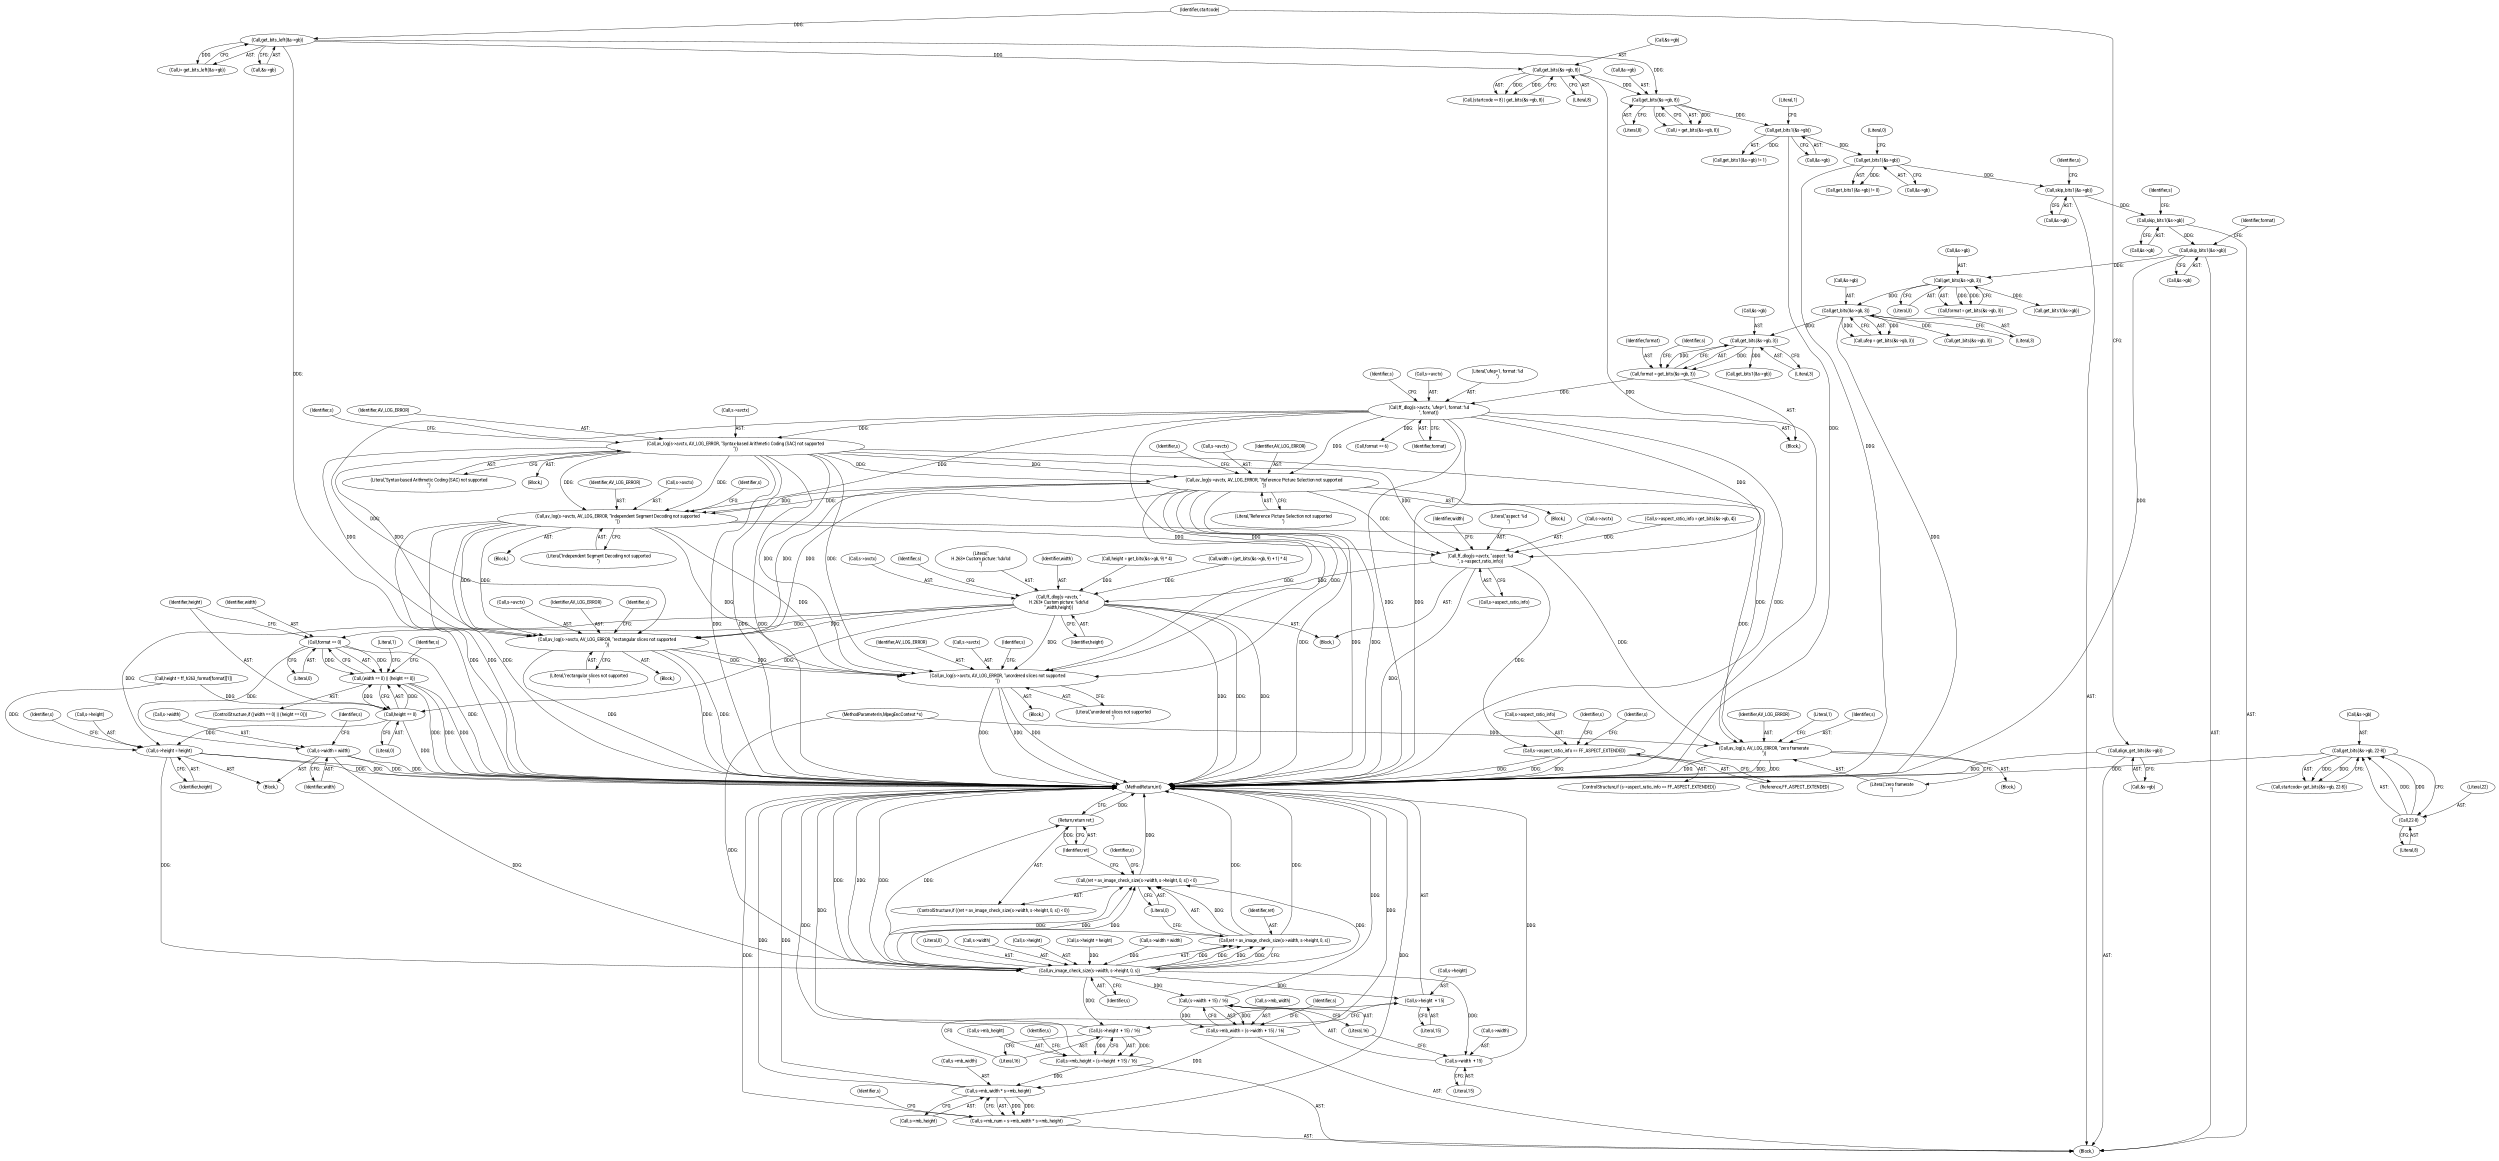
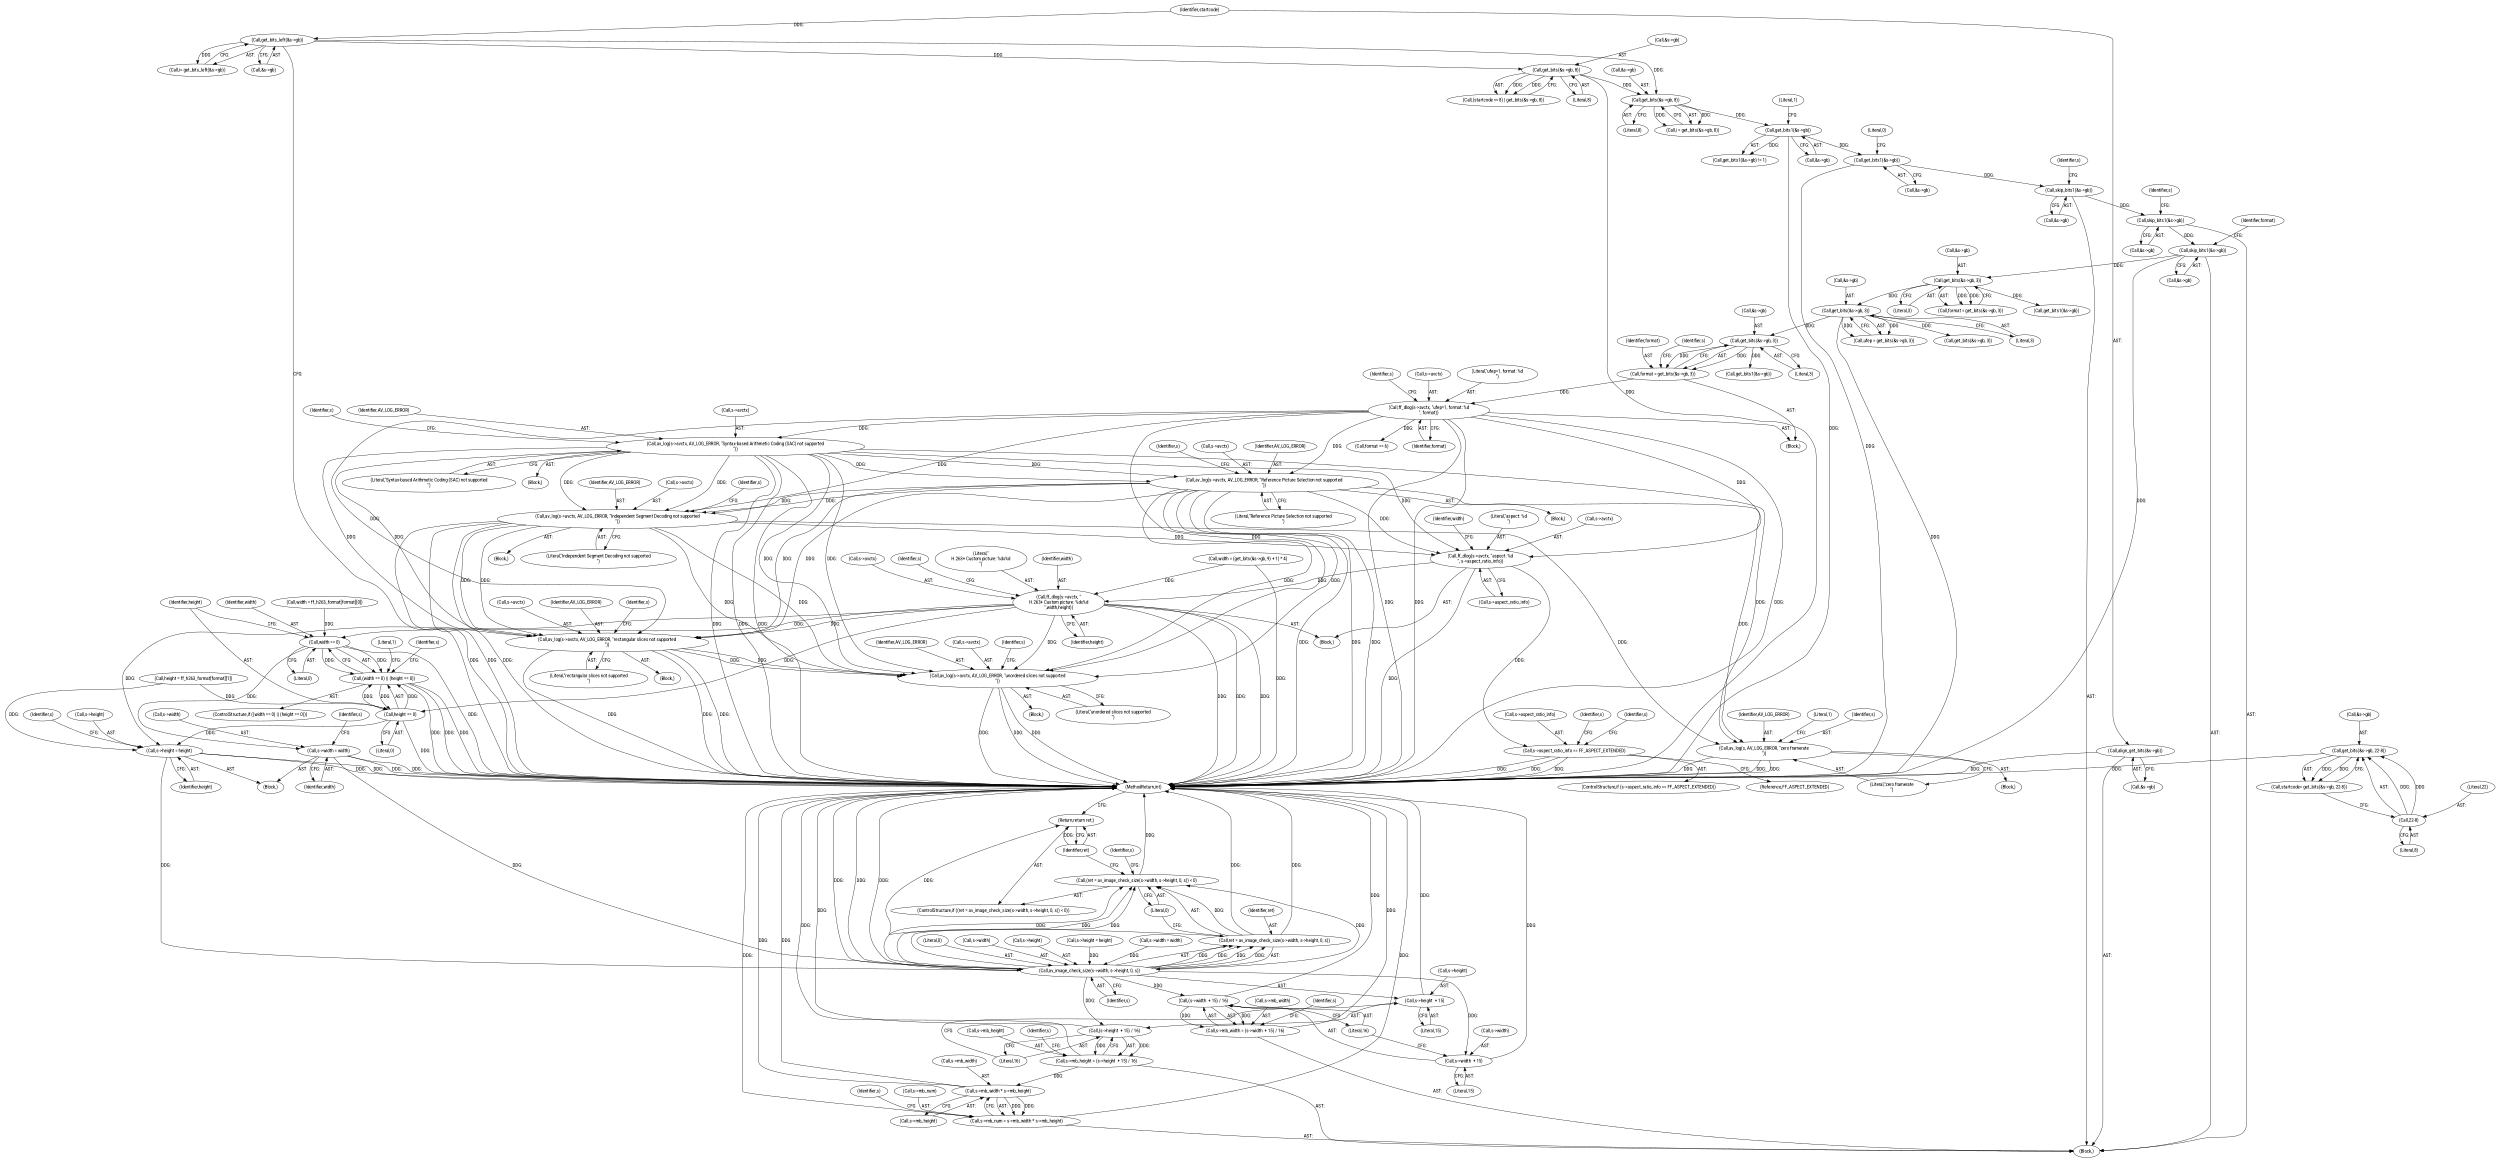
(1853, 191) -> none
(2118, 341) -> (2118, 341)
(299, 374) -> (299, 374)
(1691, 519) -> none
(1137, 559) -> none
none -> (325, 602)
(325, 642) -> (325, 642)
(386, 697) -> (386, 697)
(882, 715) -> none
(1703, 765) -> none
(2432, 774) -> (2356, 807)
(1112, 806) -> (1276, 711)
(1426, 896) -> (1426, 896)
(1276, 956) -> (1276, 956)
(1283, 986) -> (1283, 986)
(1213, 1016) -> (1213, 1016)
(1356, 1016) -> (1356, 1016)
(1139, 1072) -> none
none -> (920, 1091)
